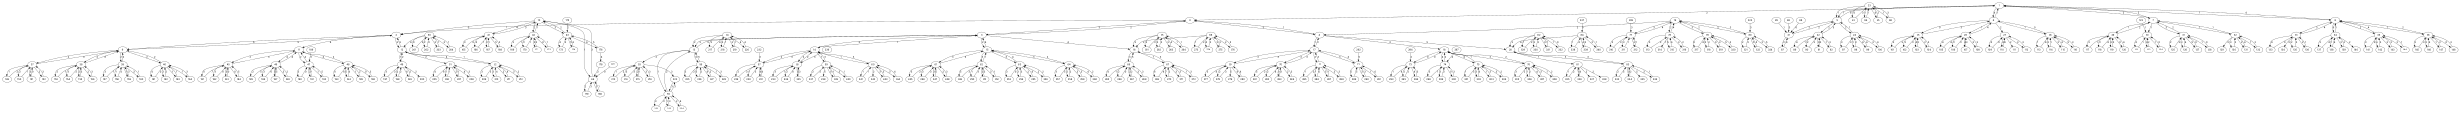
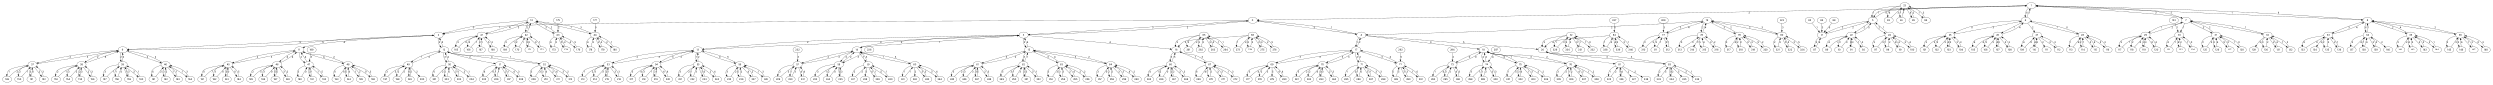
none -> (676, 55)
(601, 56) -> (587, 40)
none -> (444, 57)
(659, 67) -> (652, 57)
